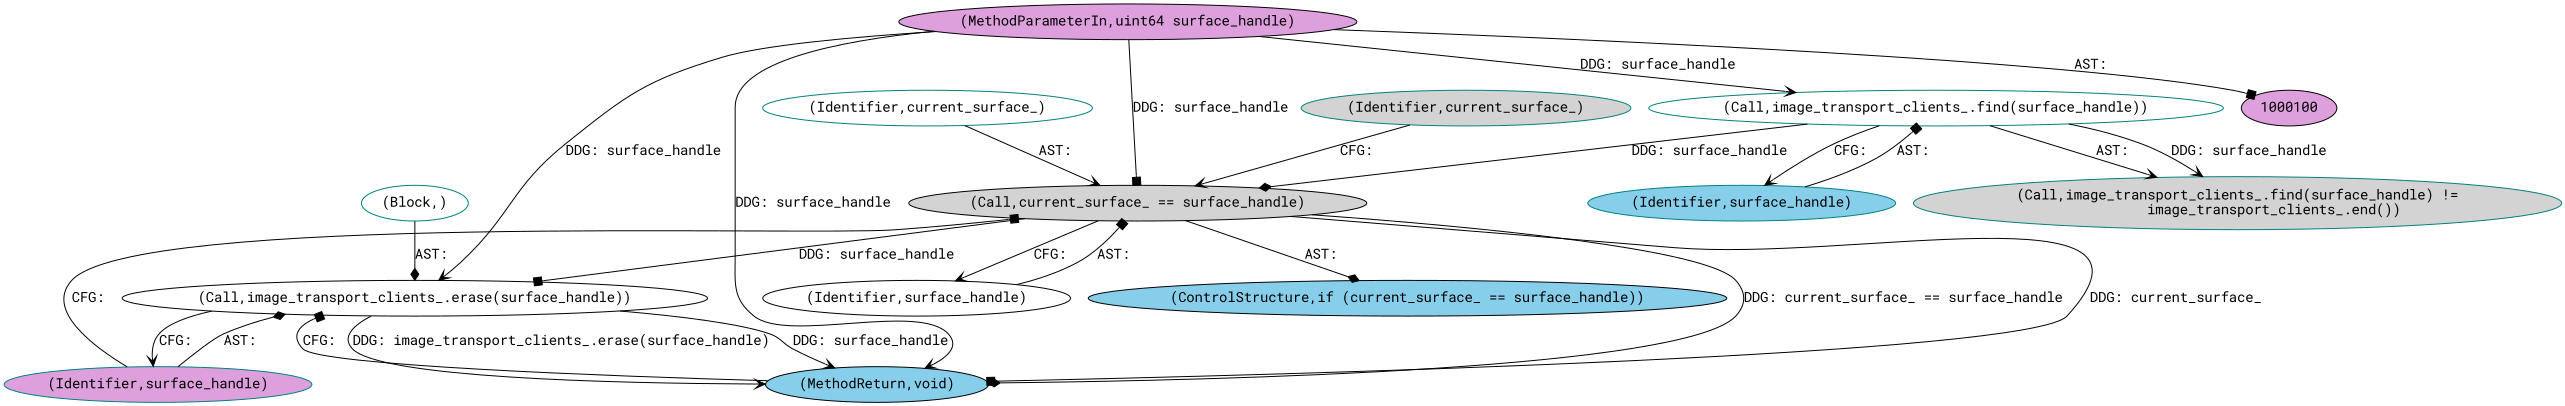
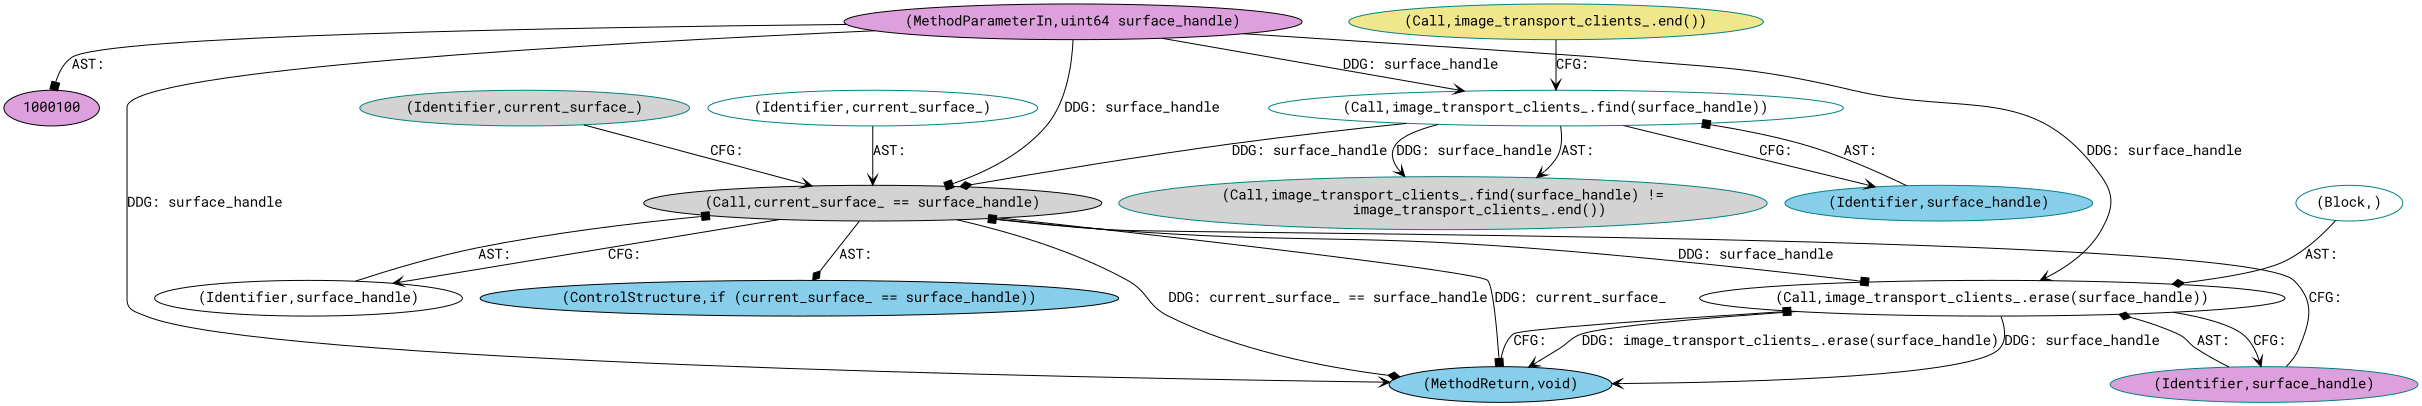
none -> (1556, 22)
